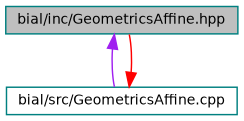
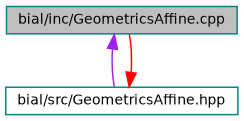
(122, 20) -> (122, 20)
(122, 101) -> (122, 101)
